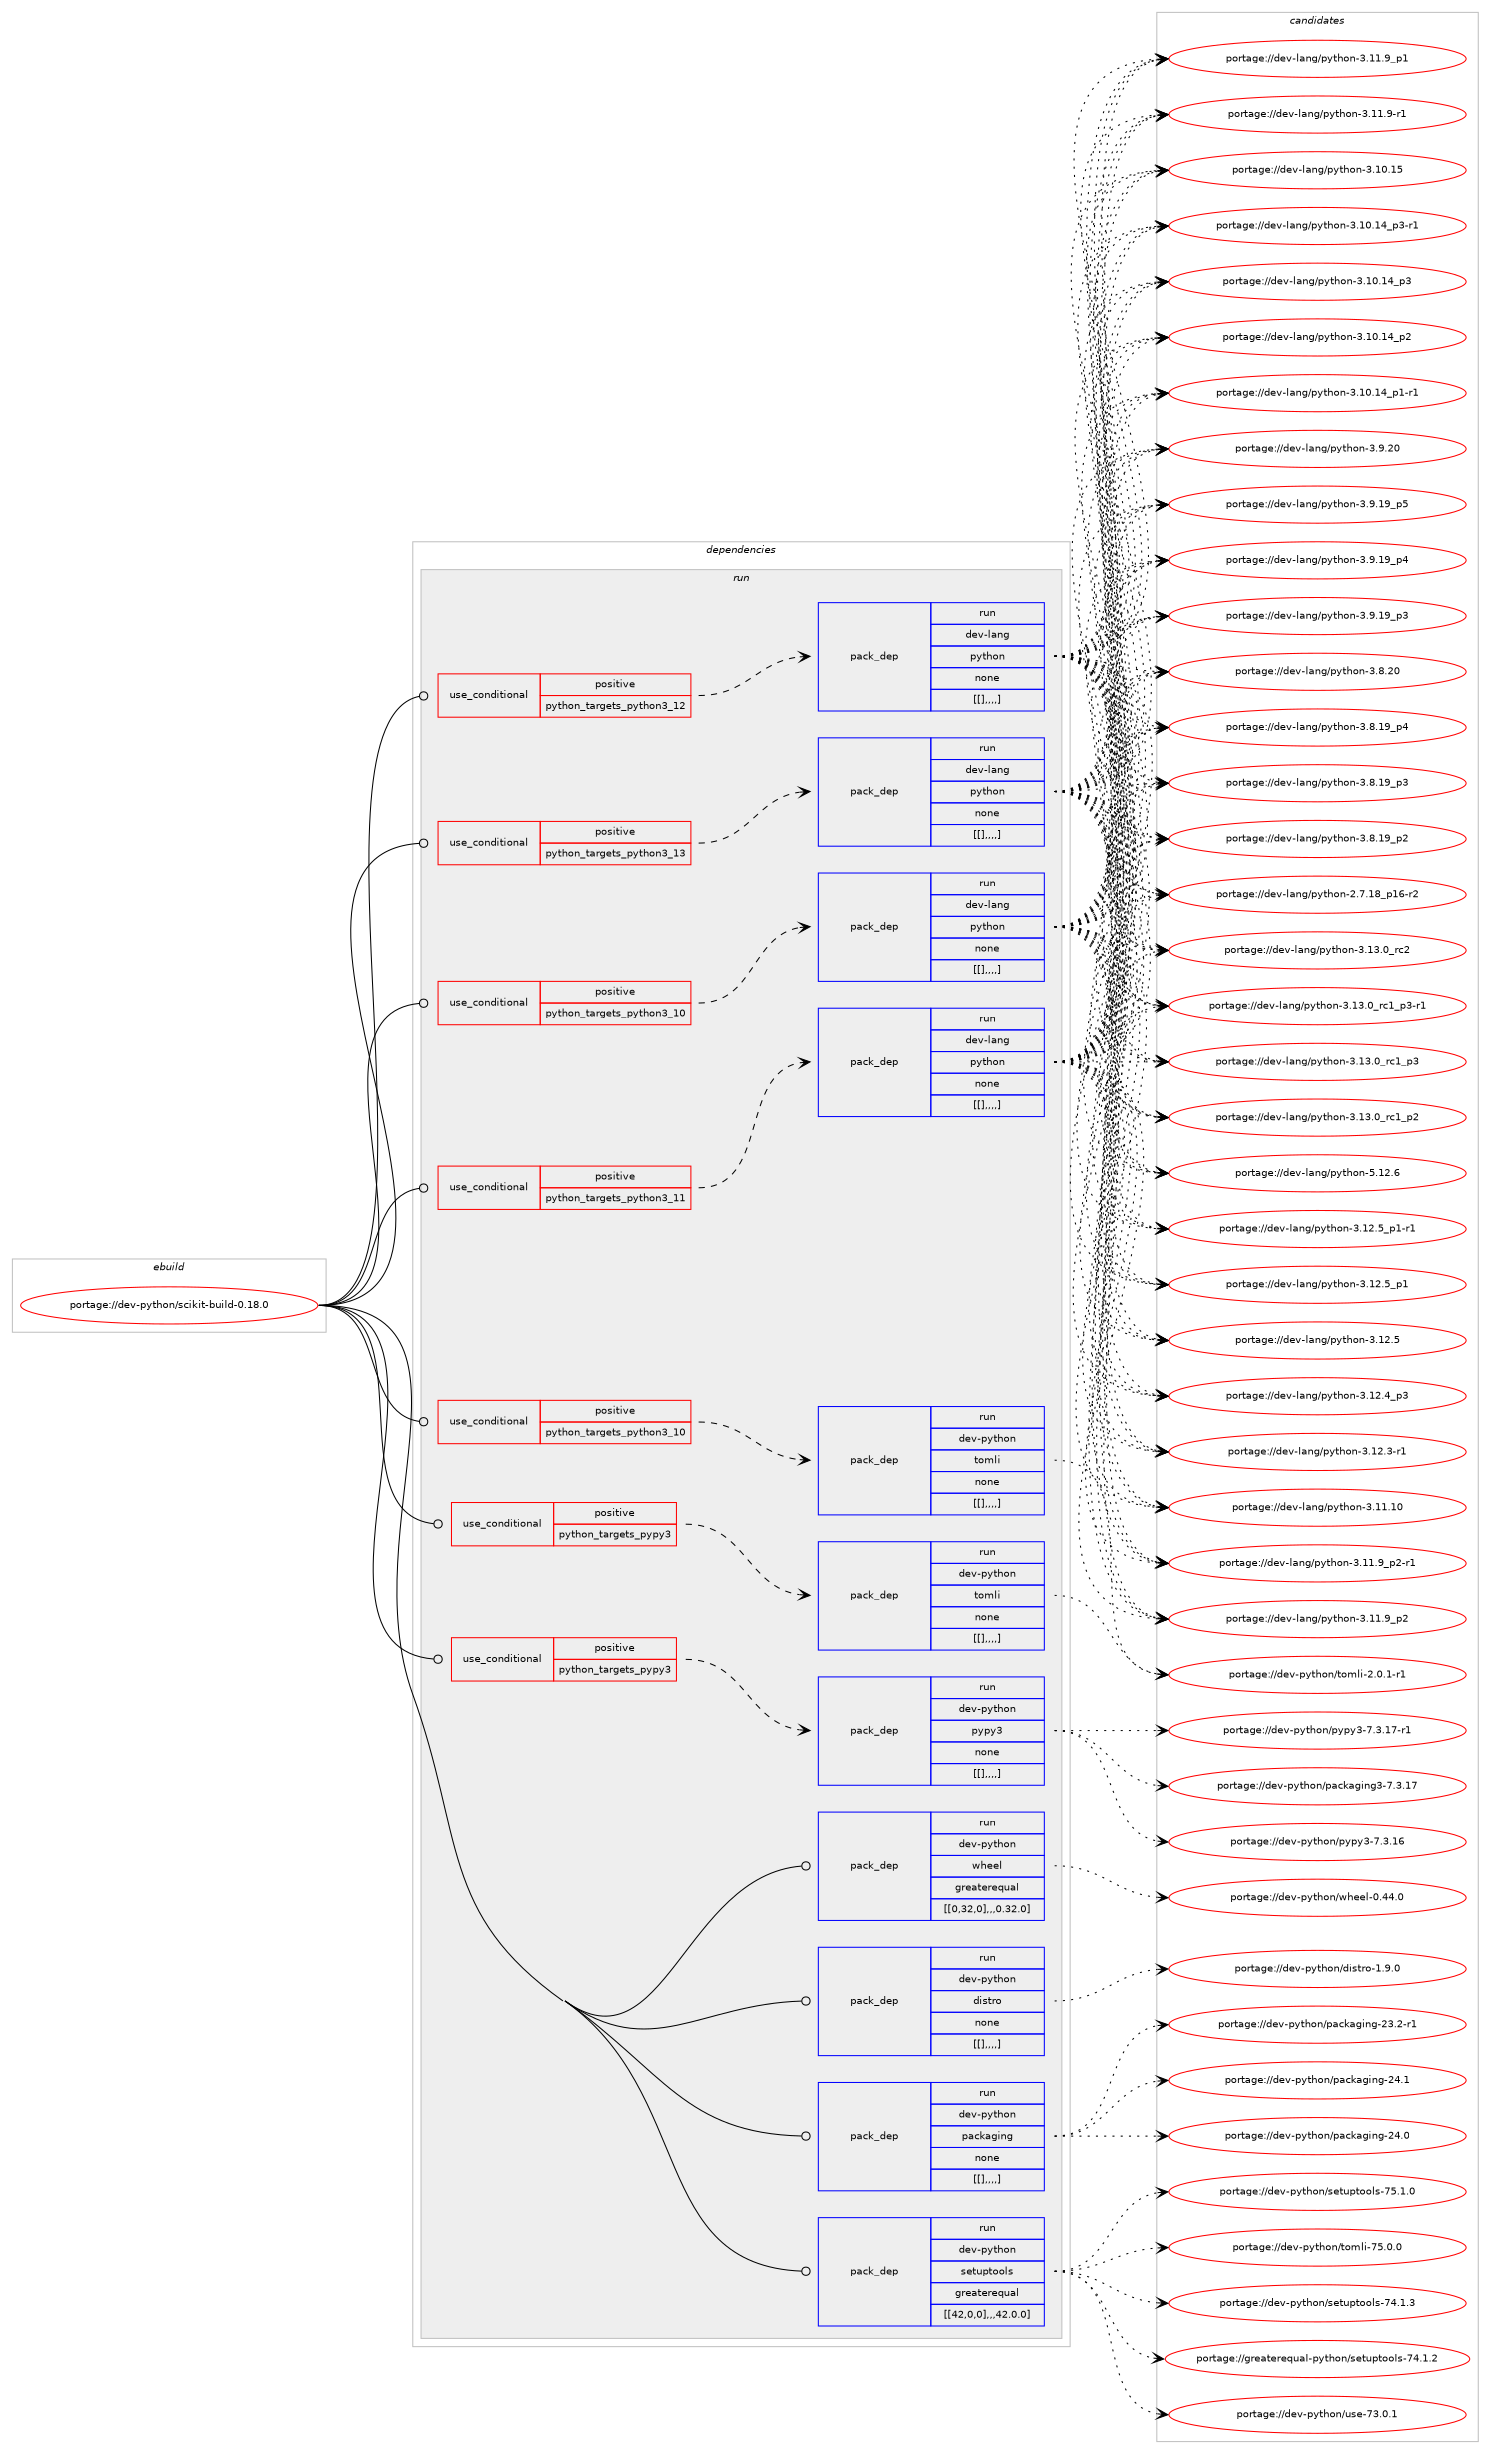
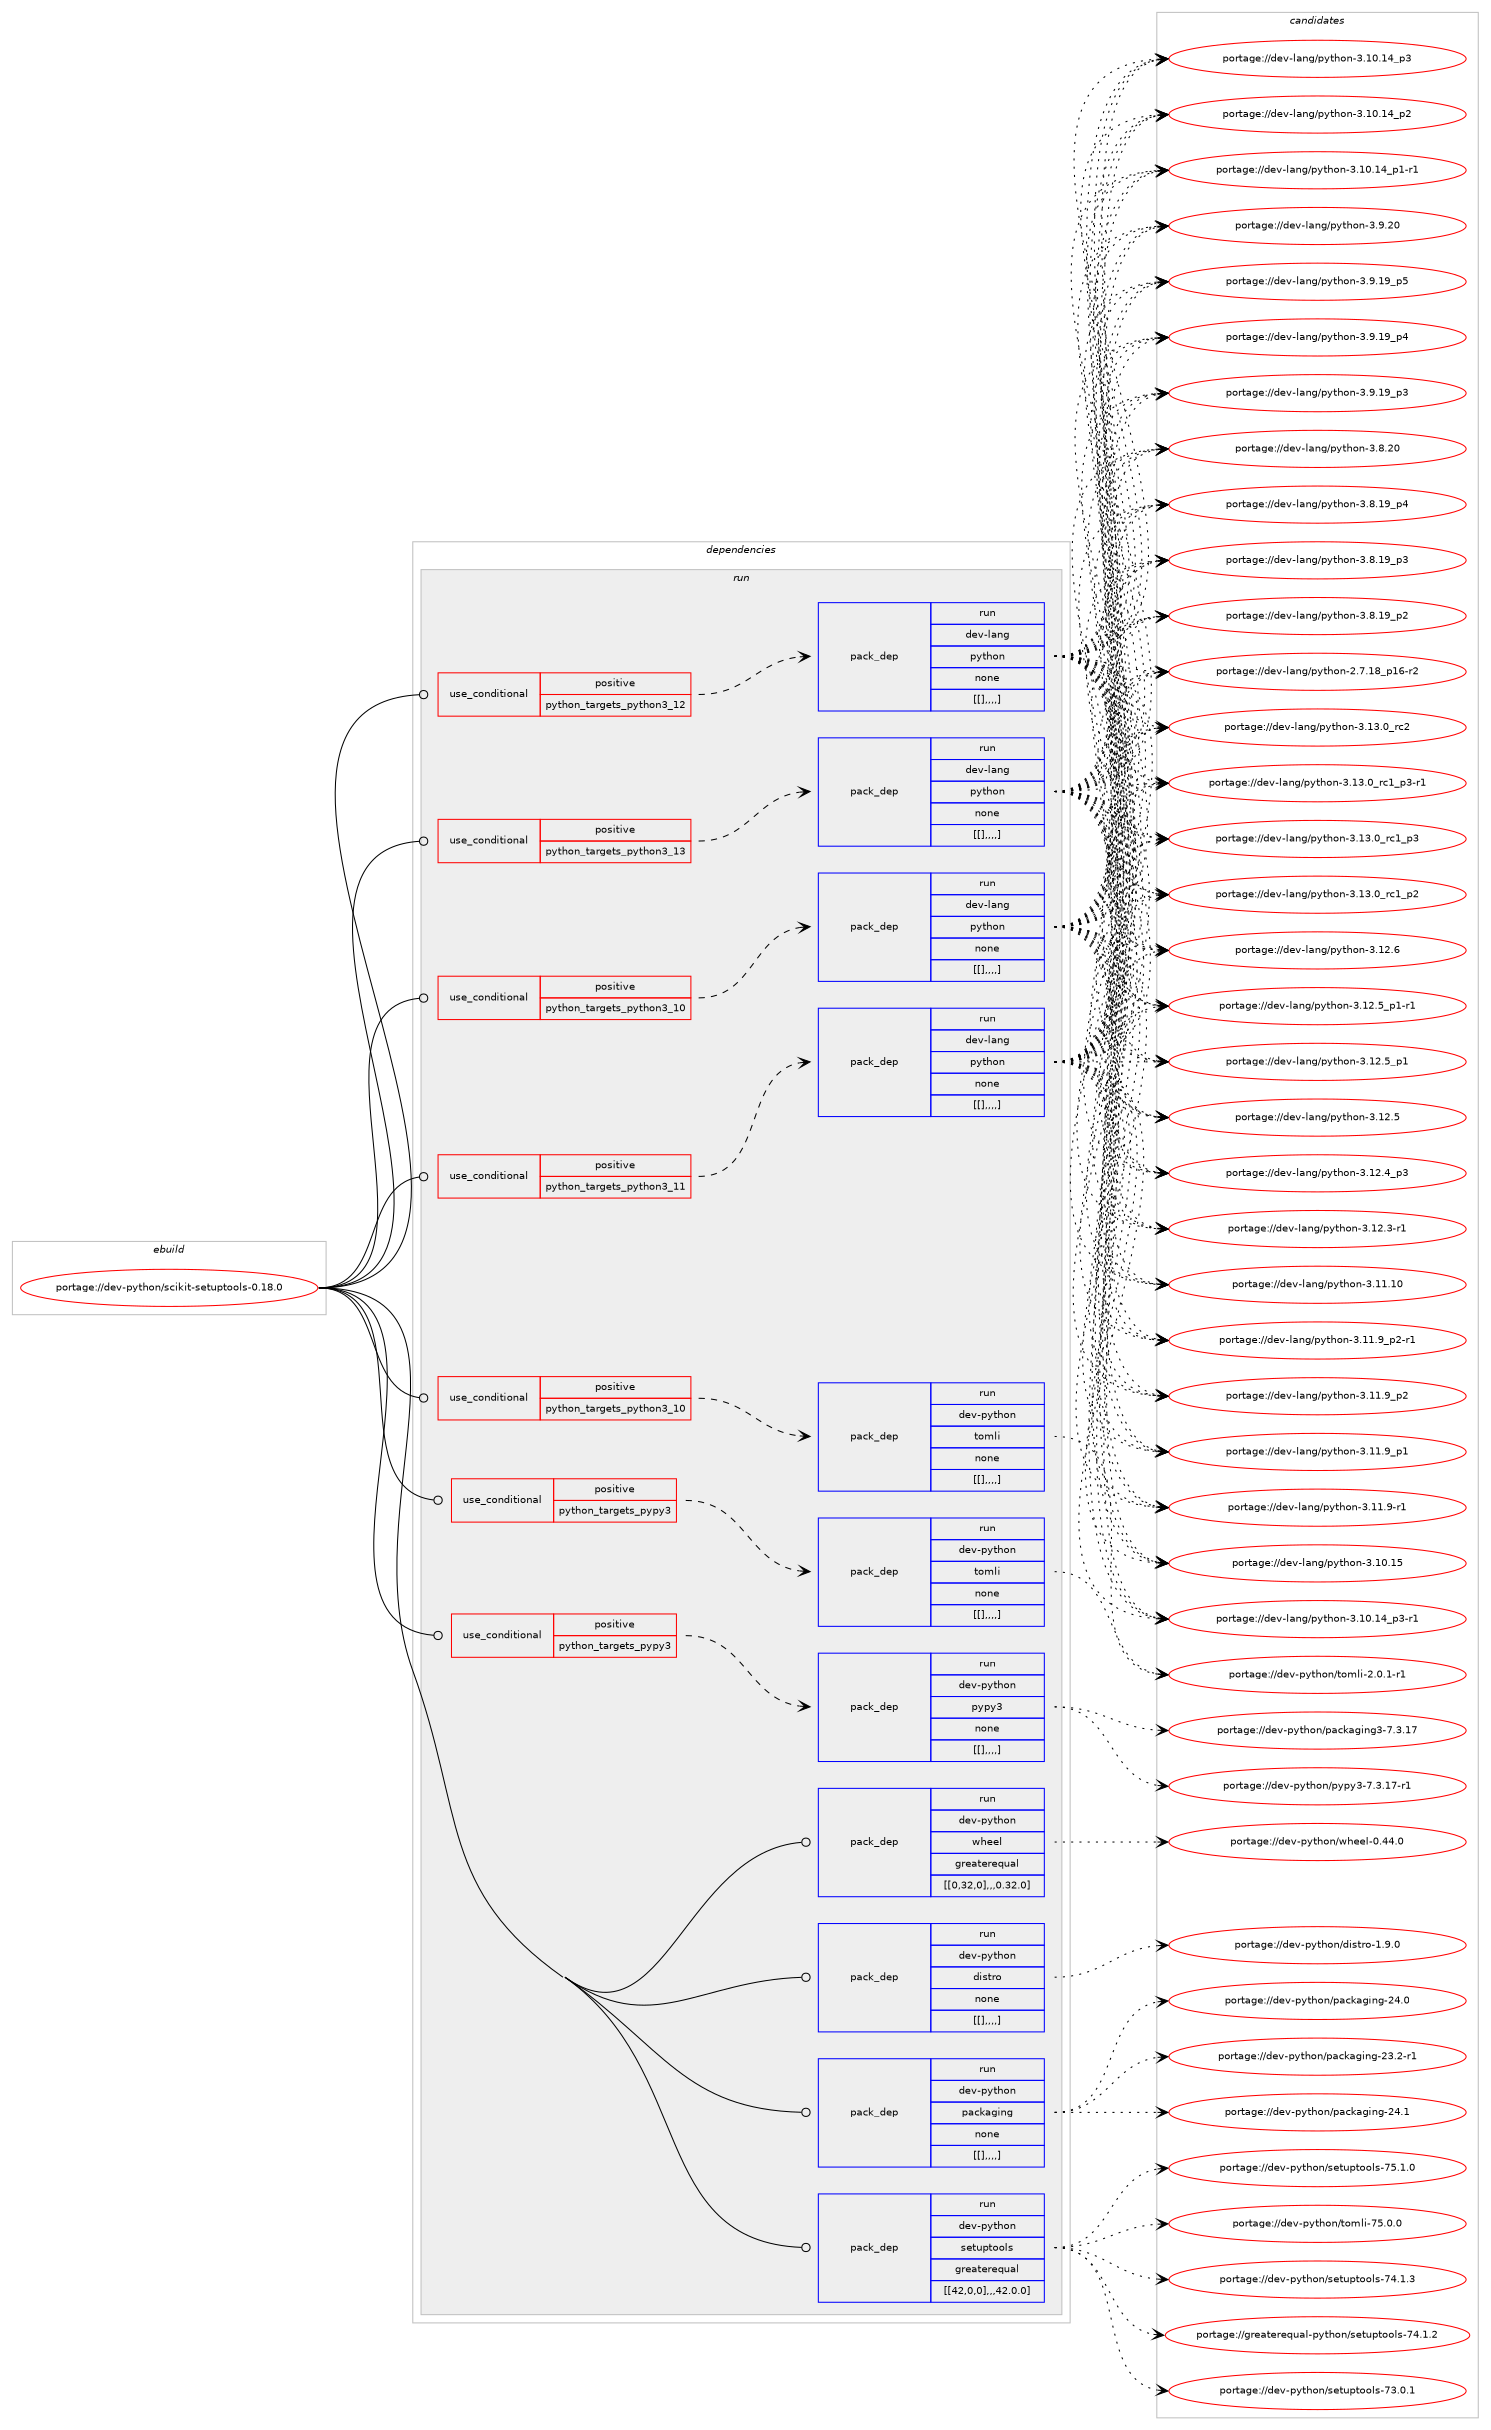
(1318, 1173) -> (1318, 950)
(169, 1305) -> (169, 1288)
(1318, 1842) -> none
(1318, 2415) -> (1318, 2391)
